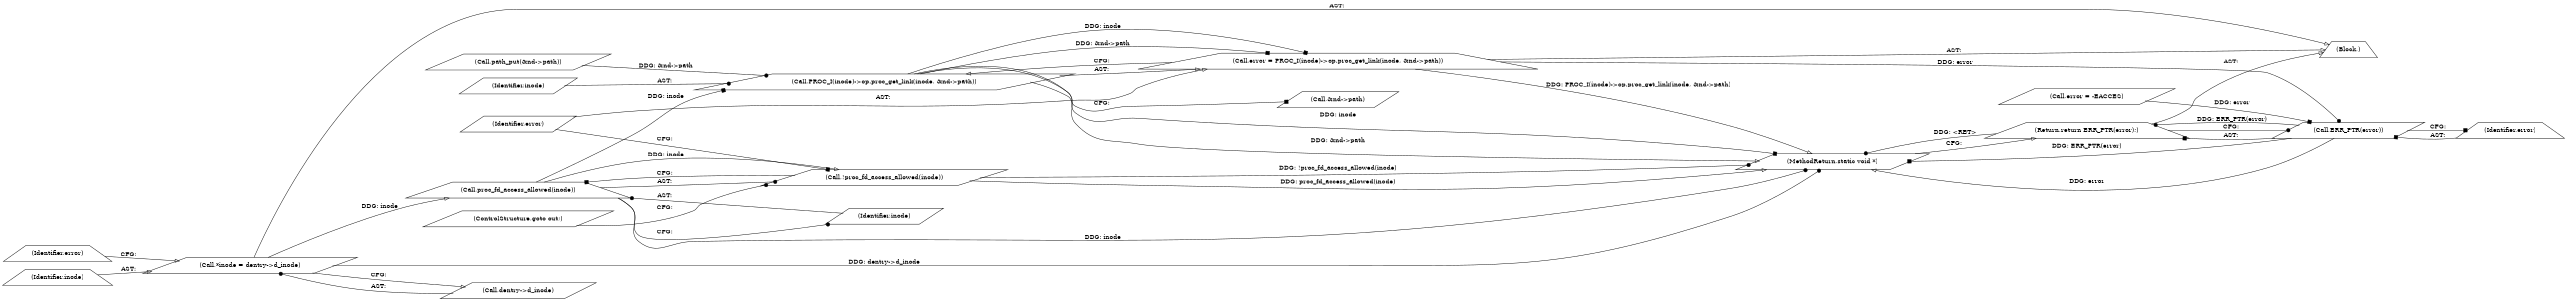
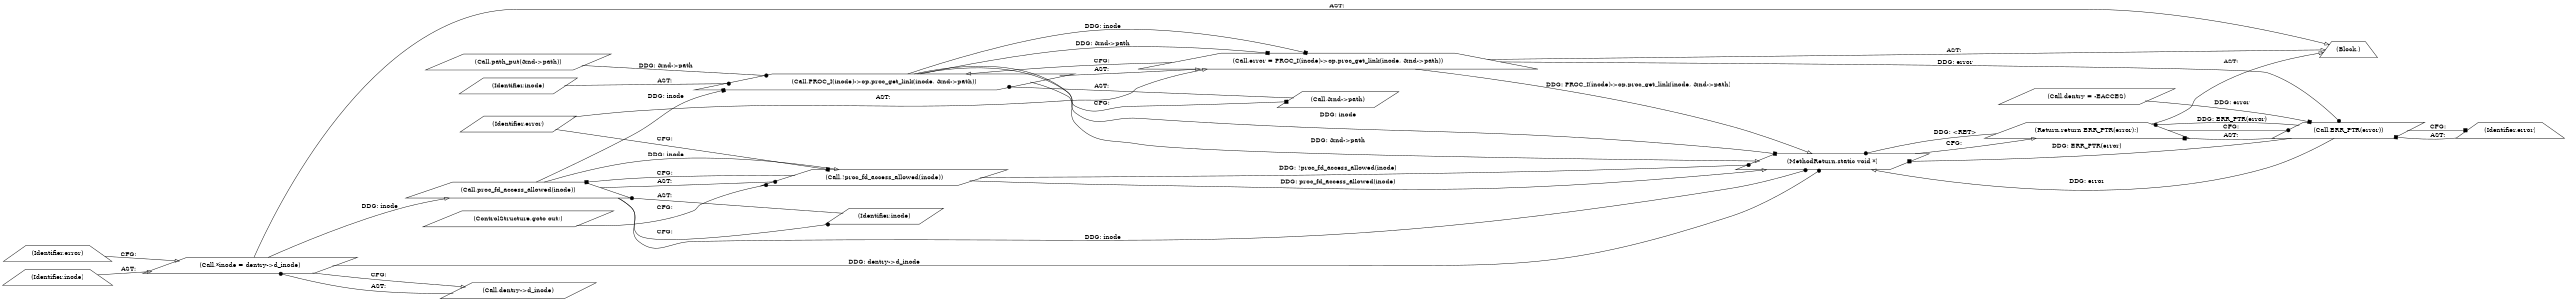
none -> (1152, 92)
(2087, 97) -> (2087, 97)
